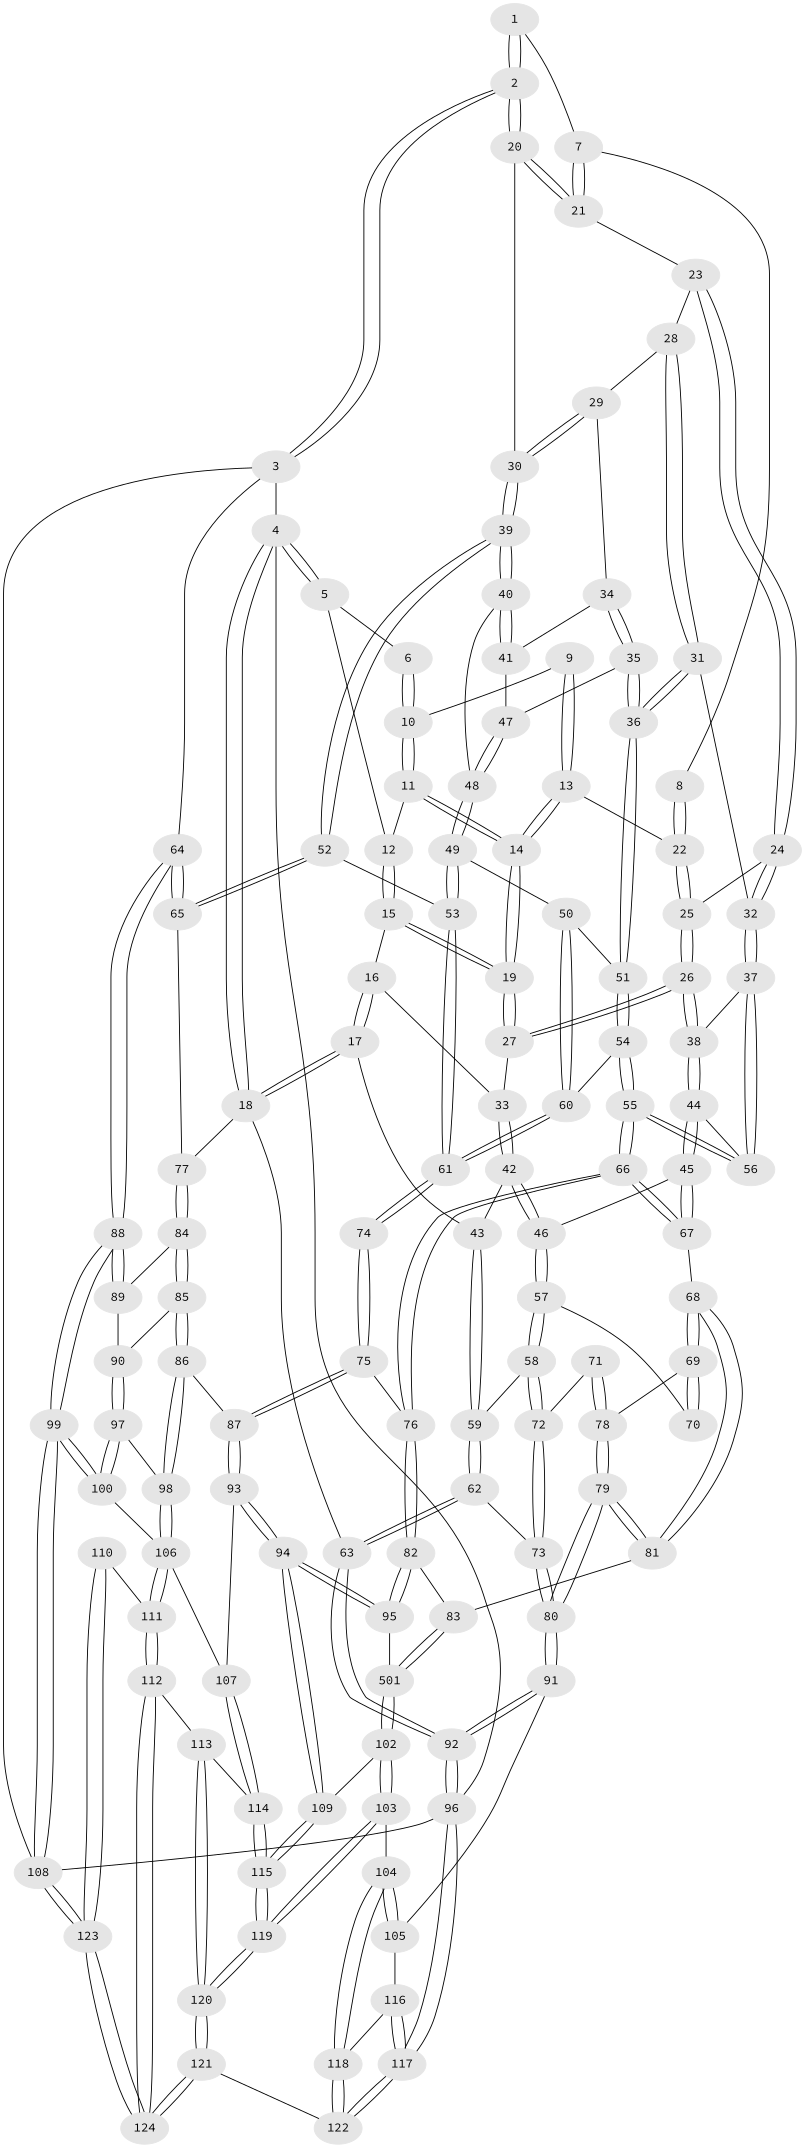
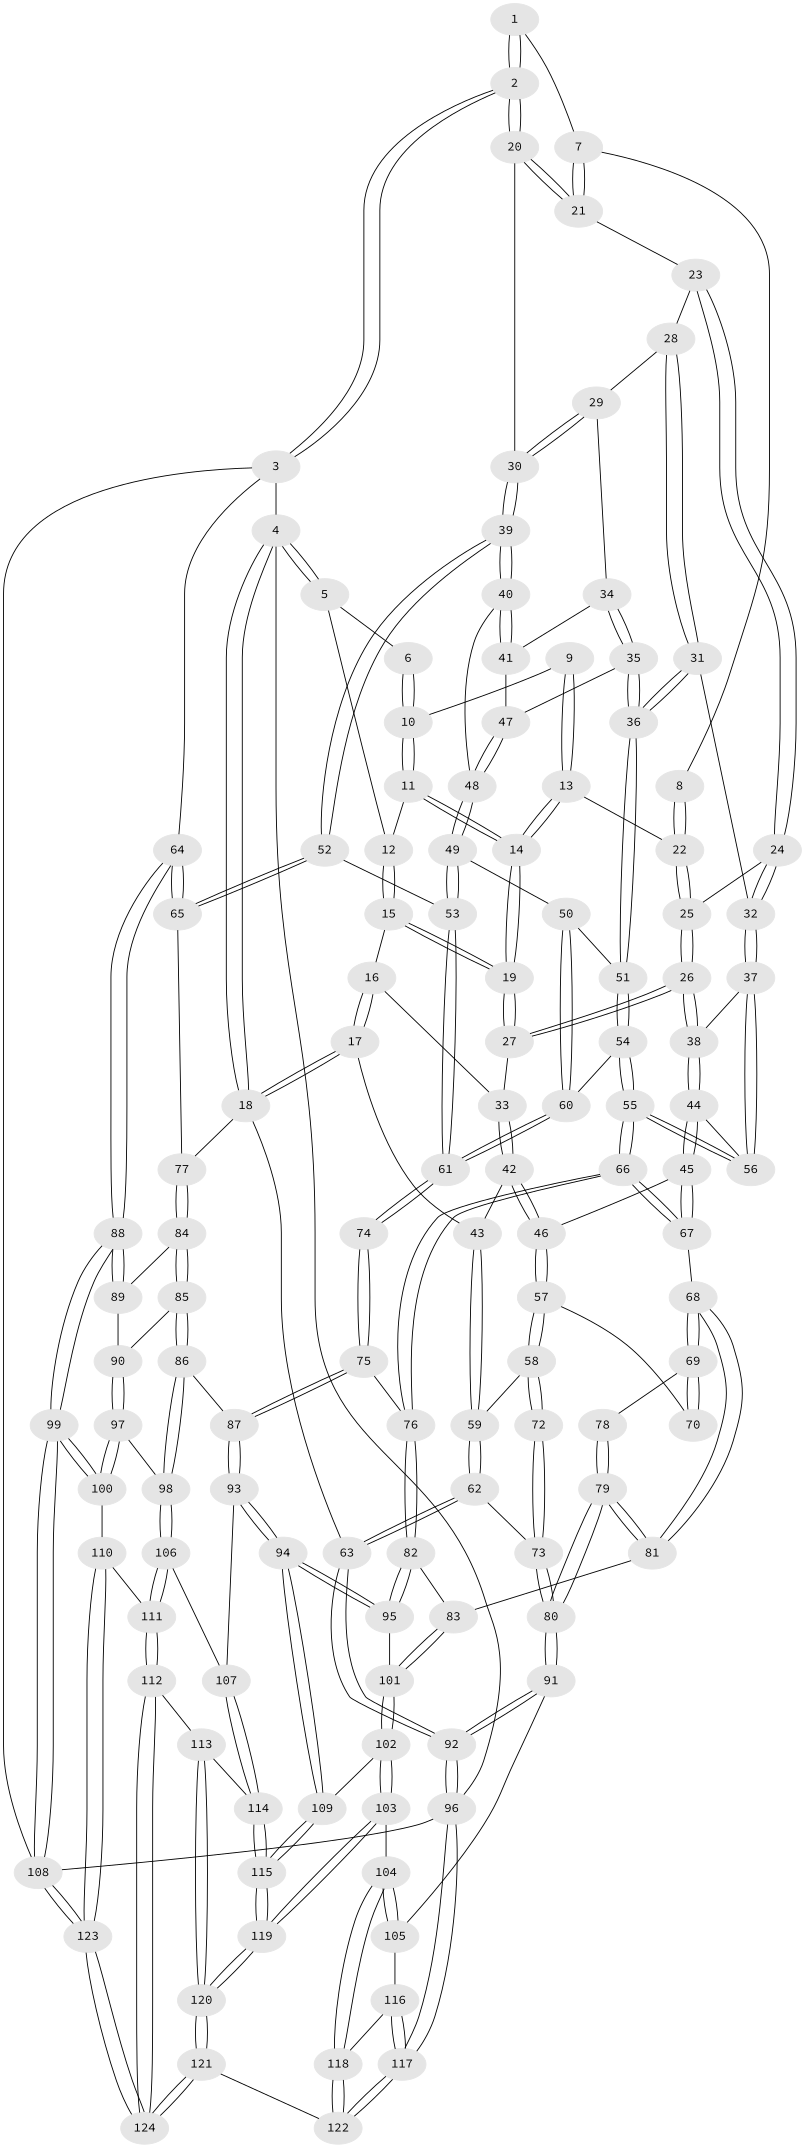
(596, 1361) -> none
(134, 1521) -> (102, 1521)
(390, 1681) -> (390, 1681)
